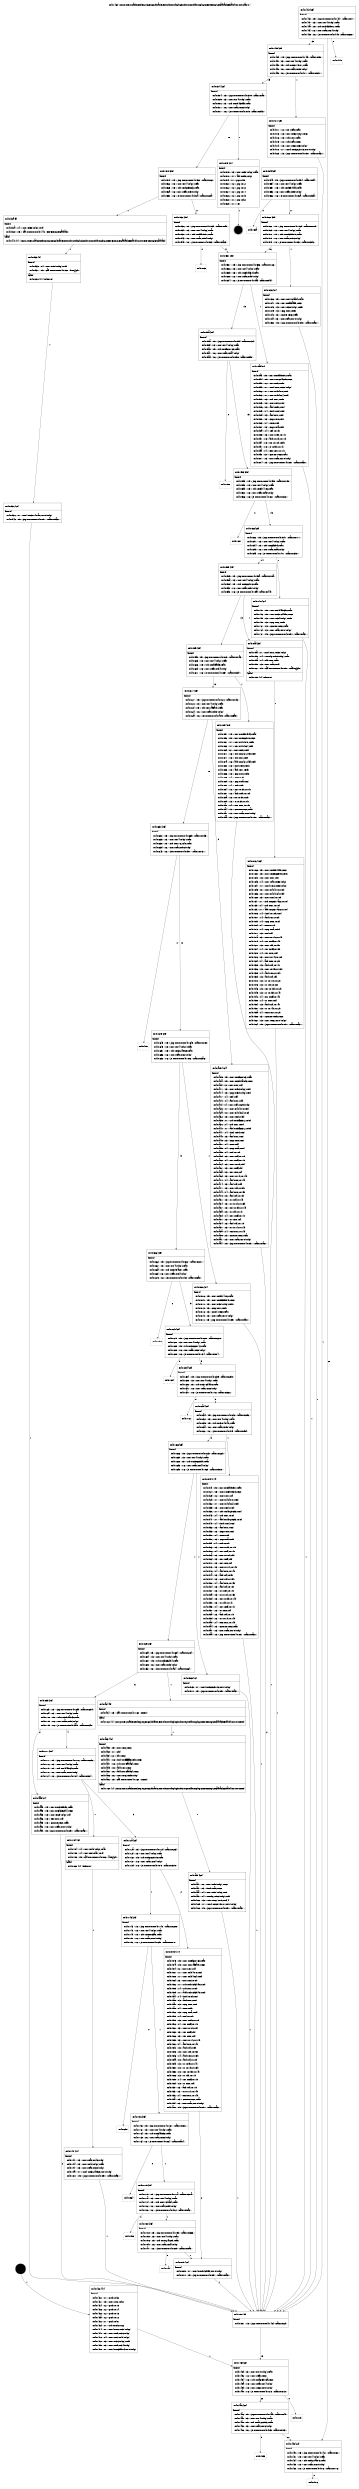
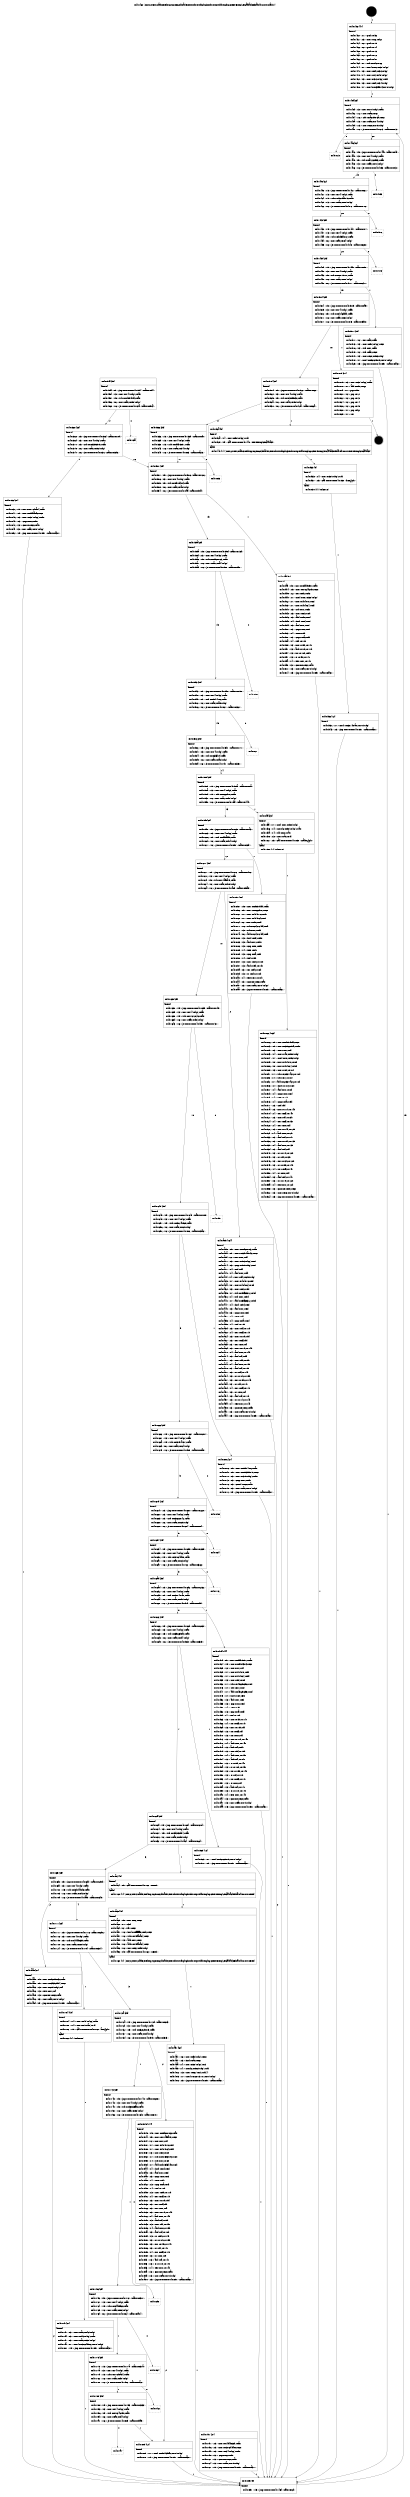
(279, 577) -> none
(327, 1239) -> (341, 213)
